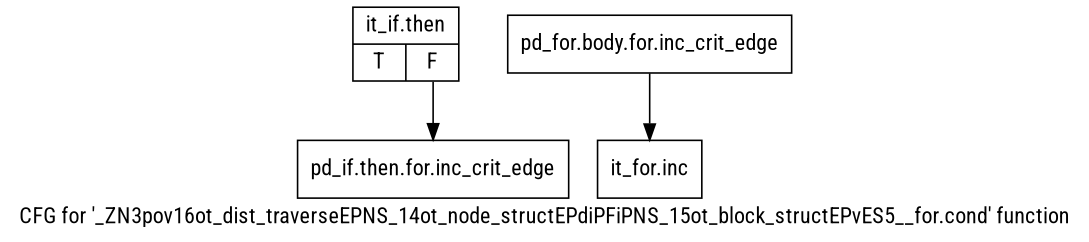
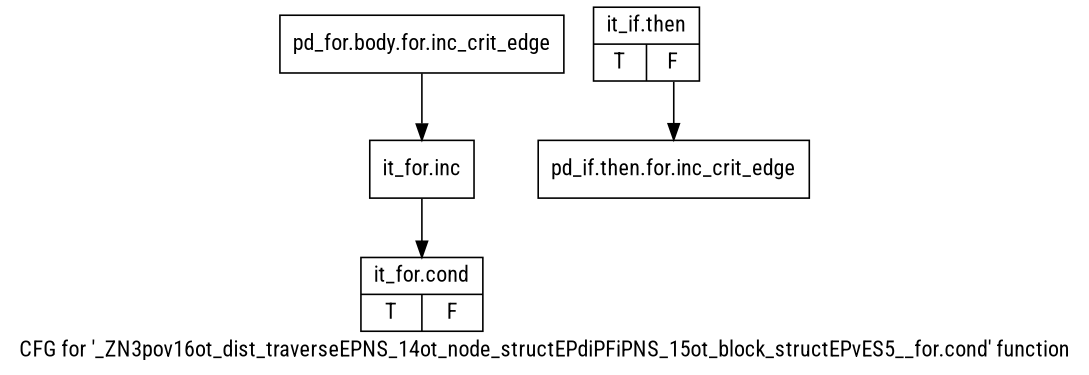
none -> (422, 294)
